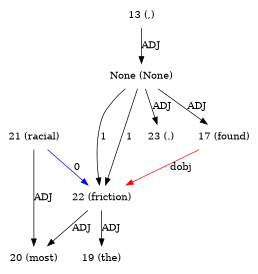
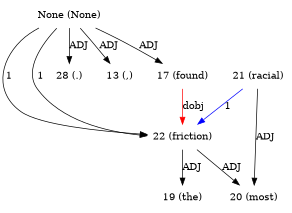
(141, 42) -> (93, 43)
(161, 137) -> (69, 76)
(77, 167) -> (228, 107)
